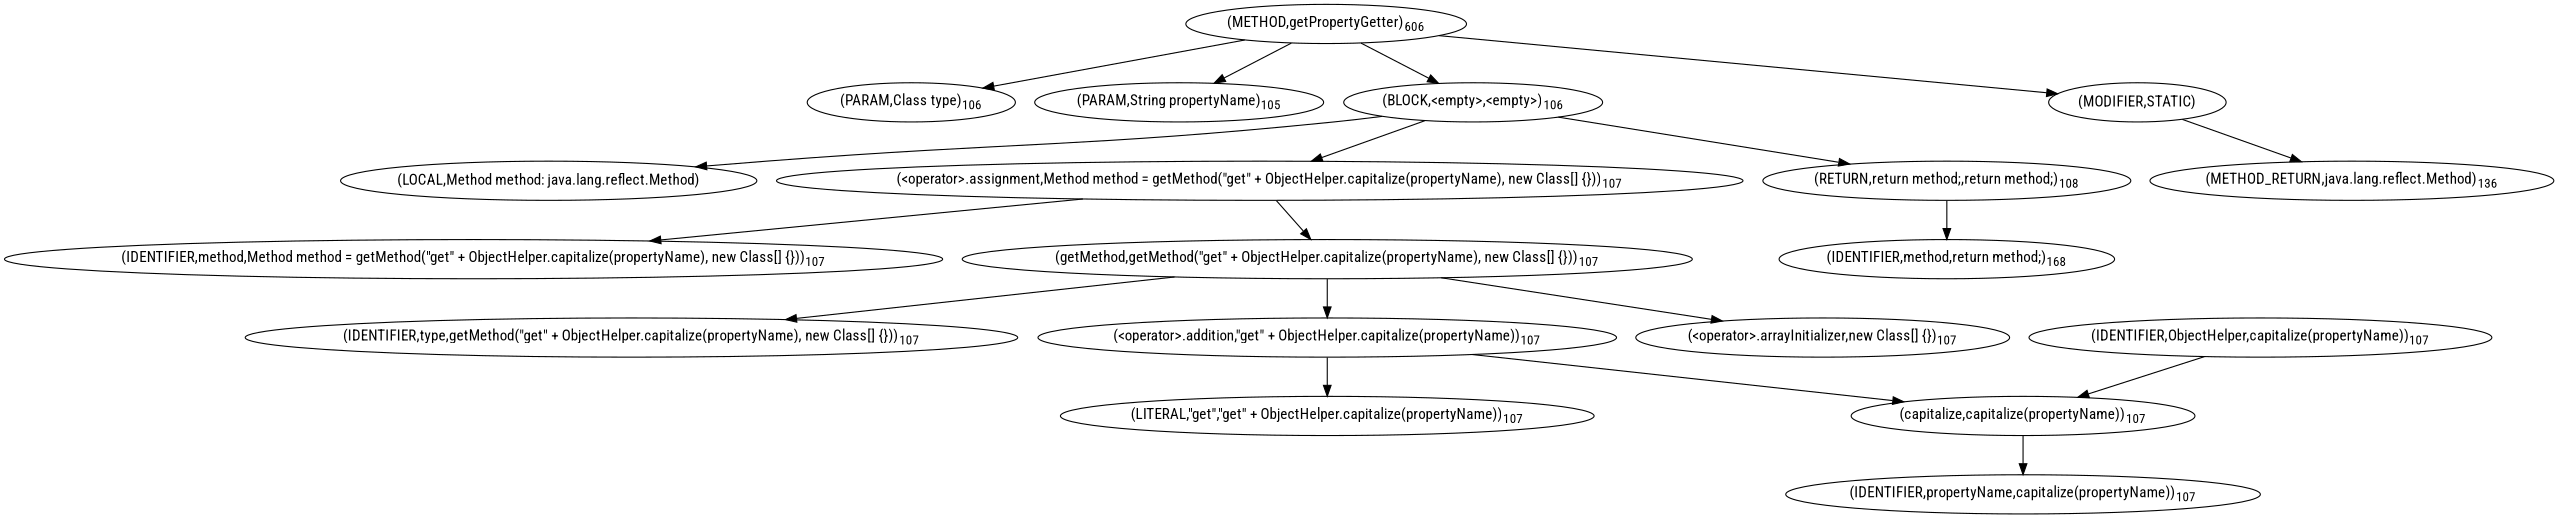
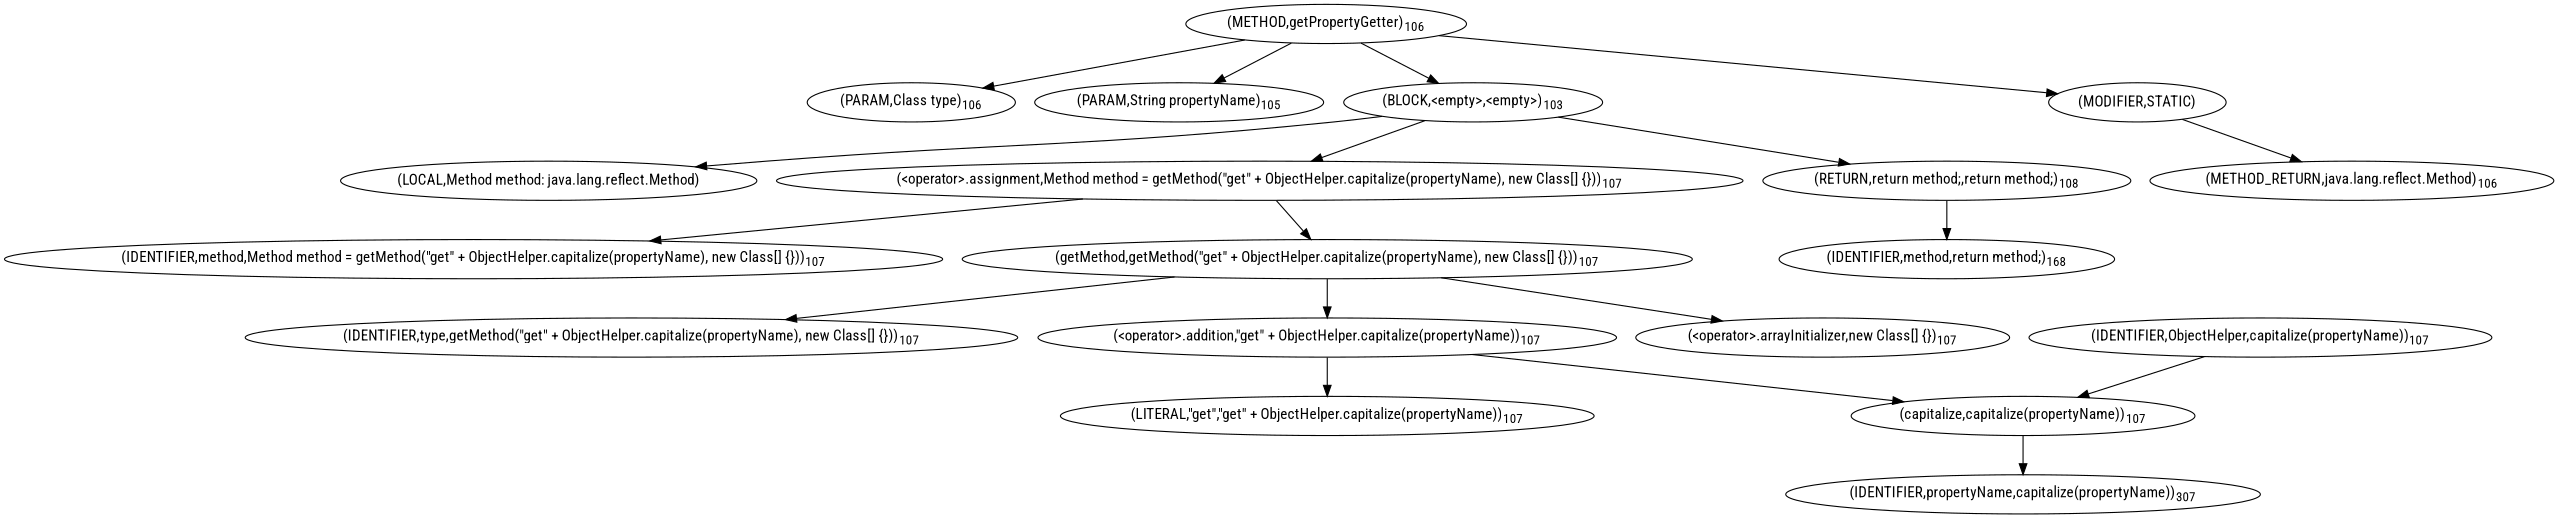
(1415, 22) -> (1415, 22)
(1554, 101) -> (1554, 101)
(2488, 179) -> (2488, 179)
(2186, 493) -> (2186, 493)
